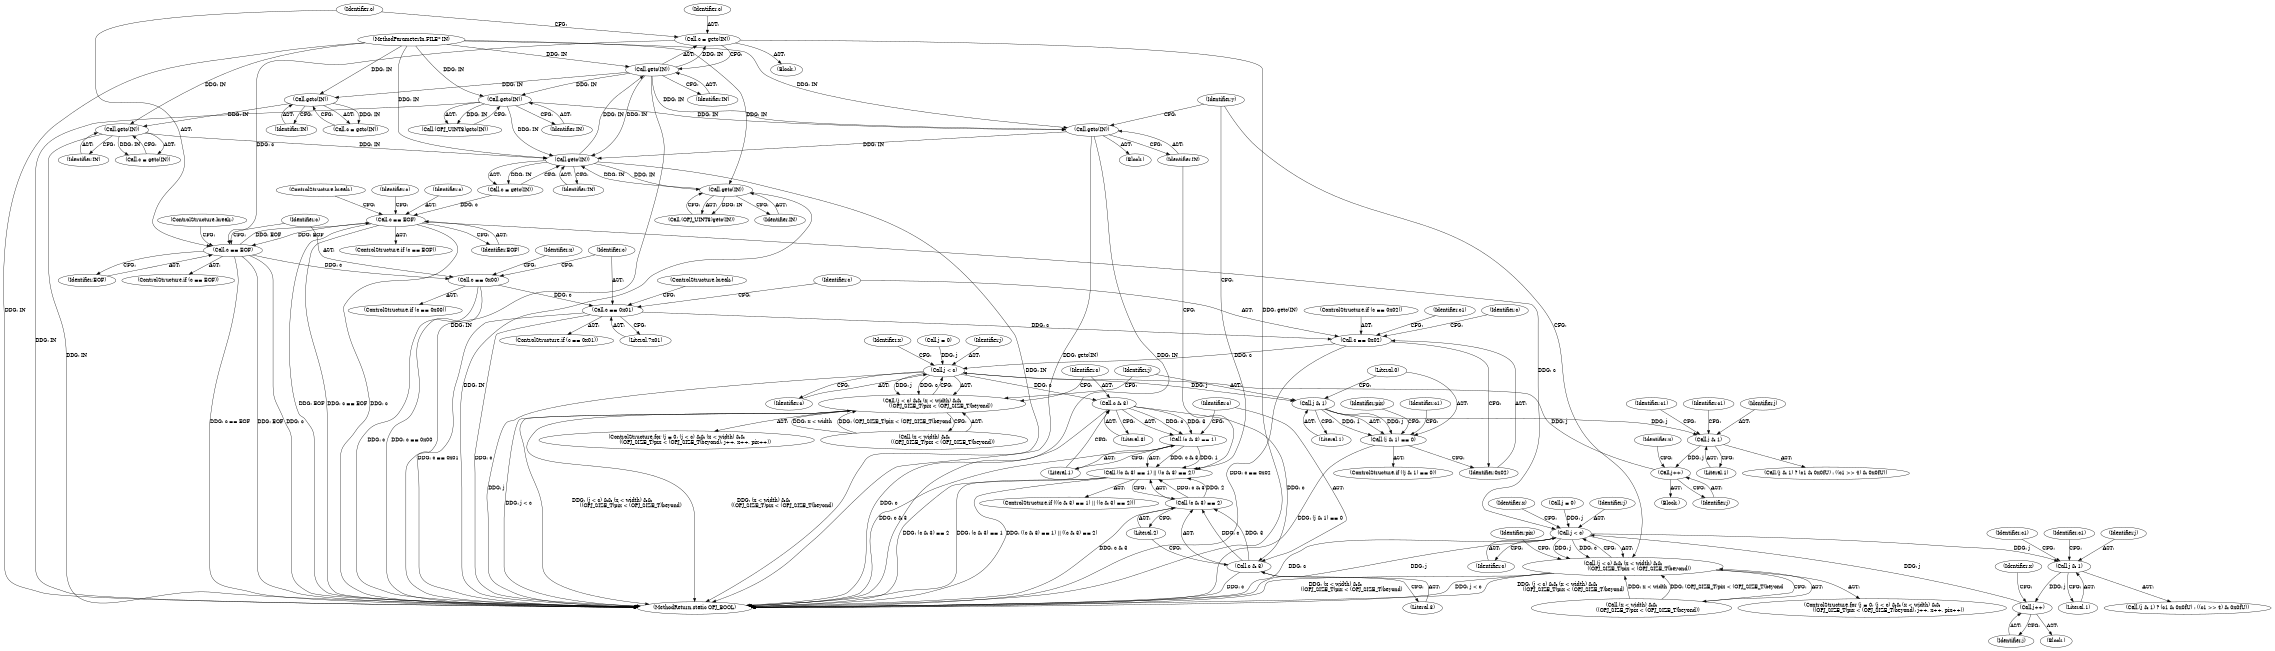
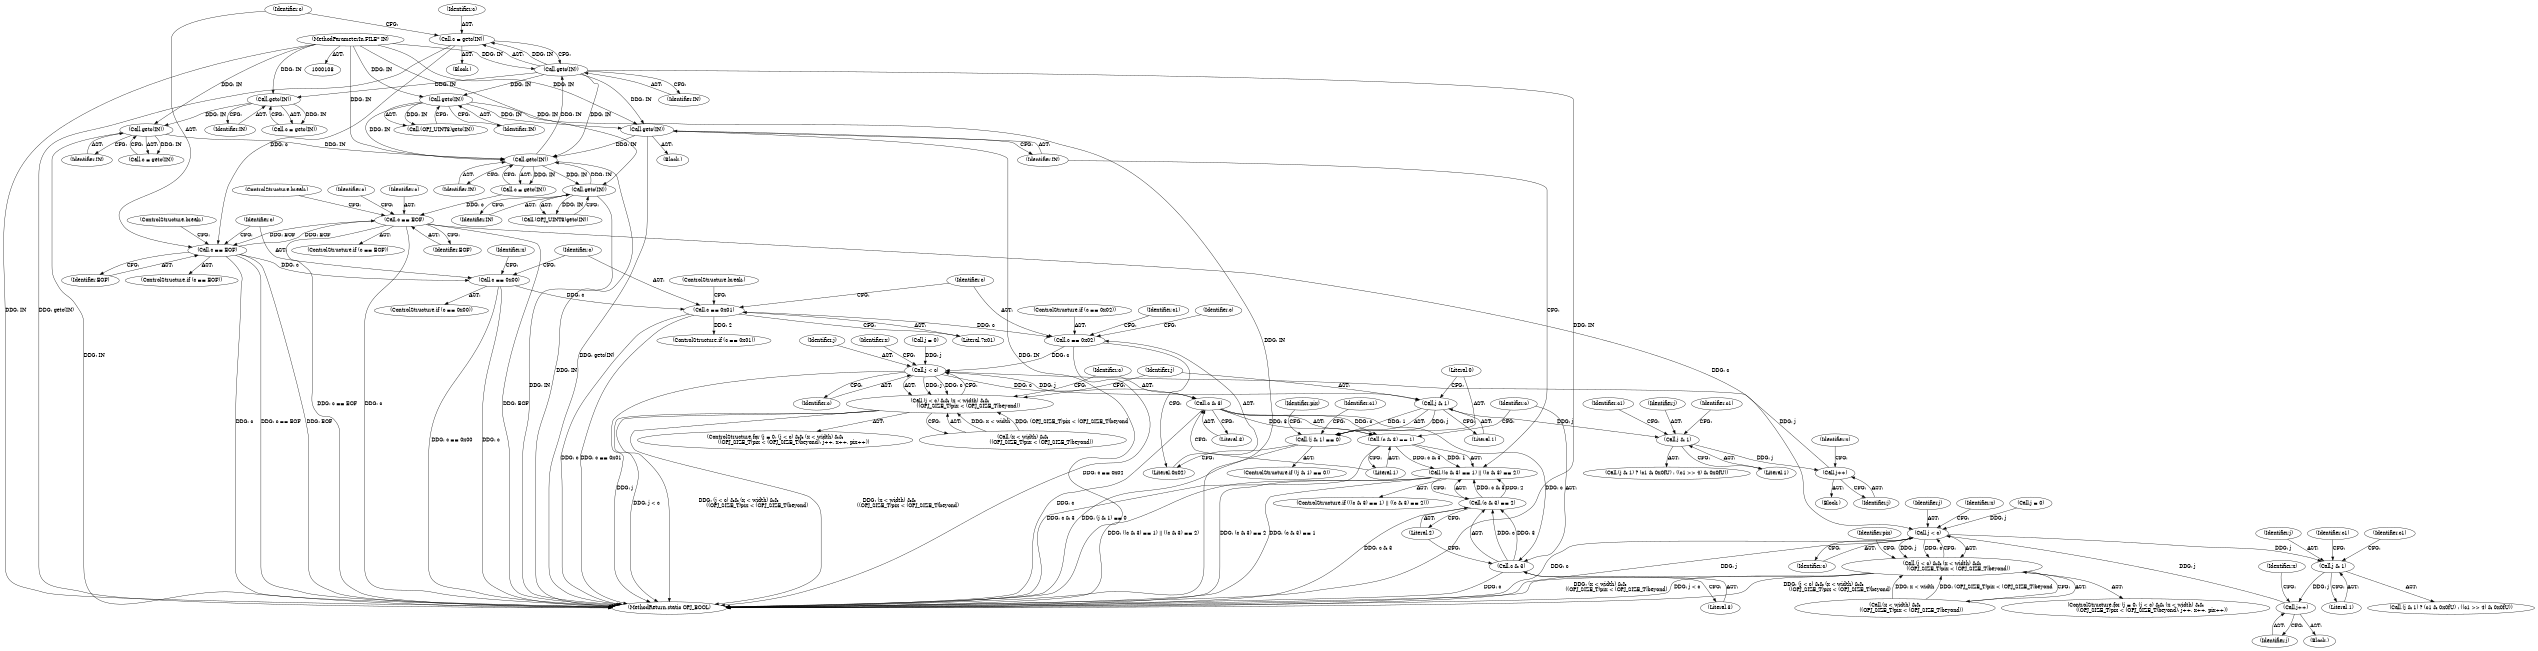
none -> (323, 70)
(1221, 100) -> none
(595, 326) -> (723, 326)
(1489, 473) -> (1169, 473)
